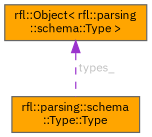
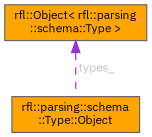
(76, 115) -> (76, 115)
